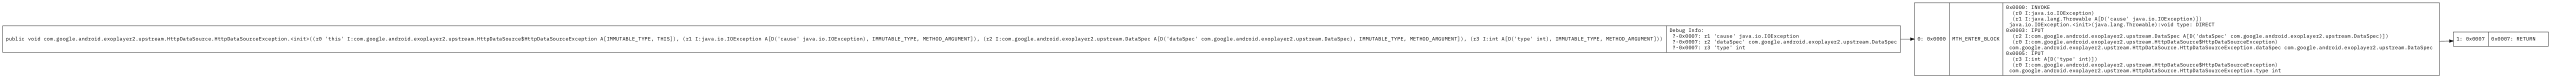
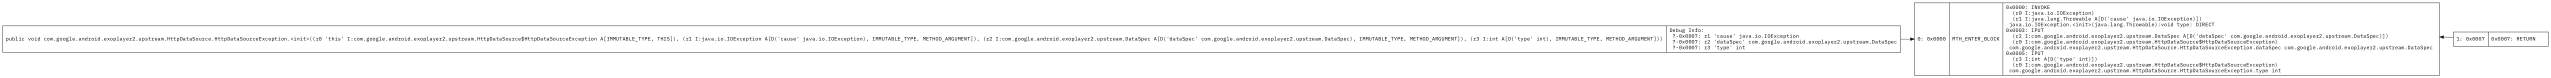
(2445, 41) -> (2448, 37)
